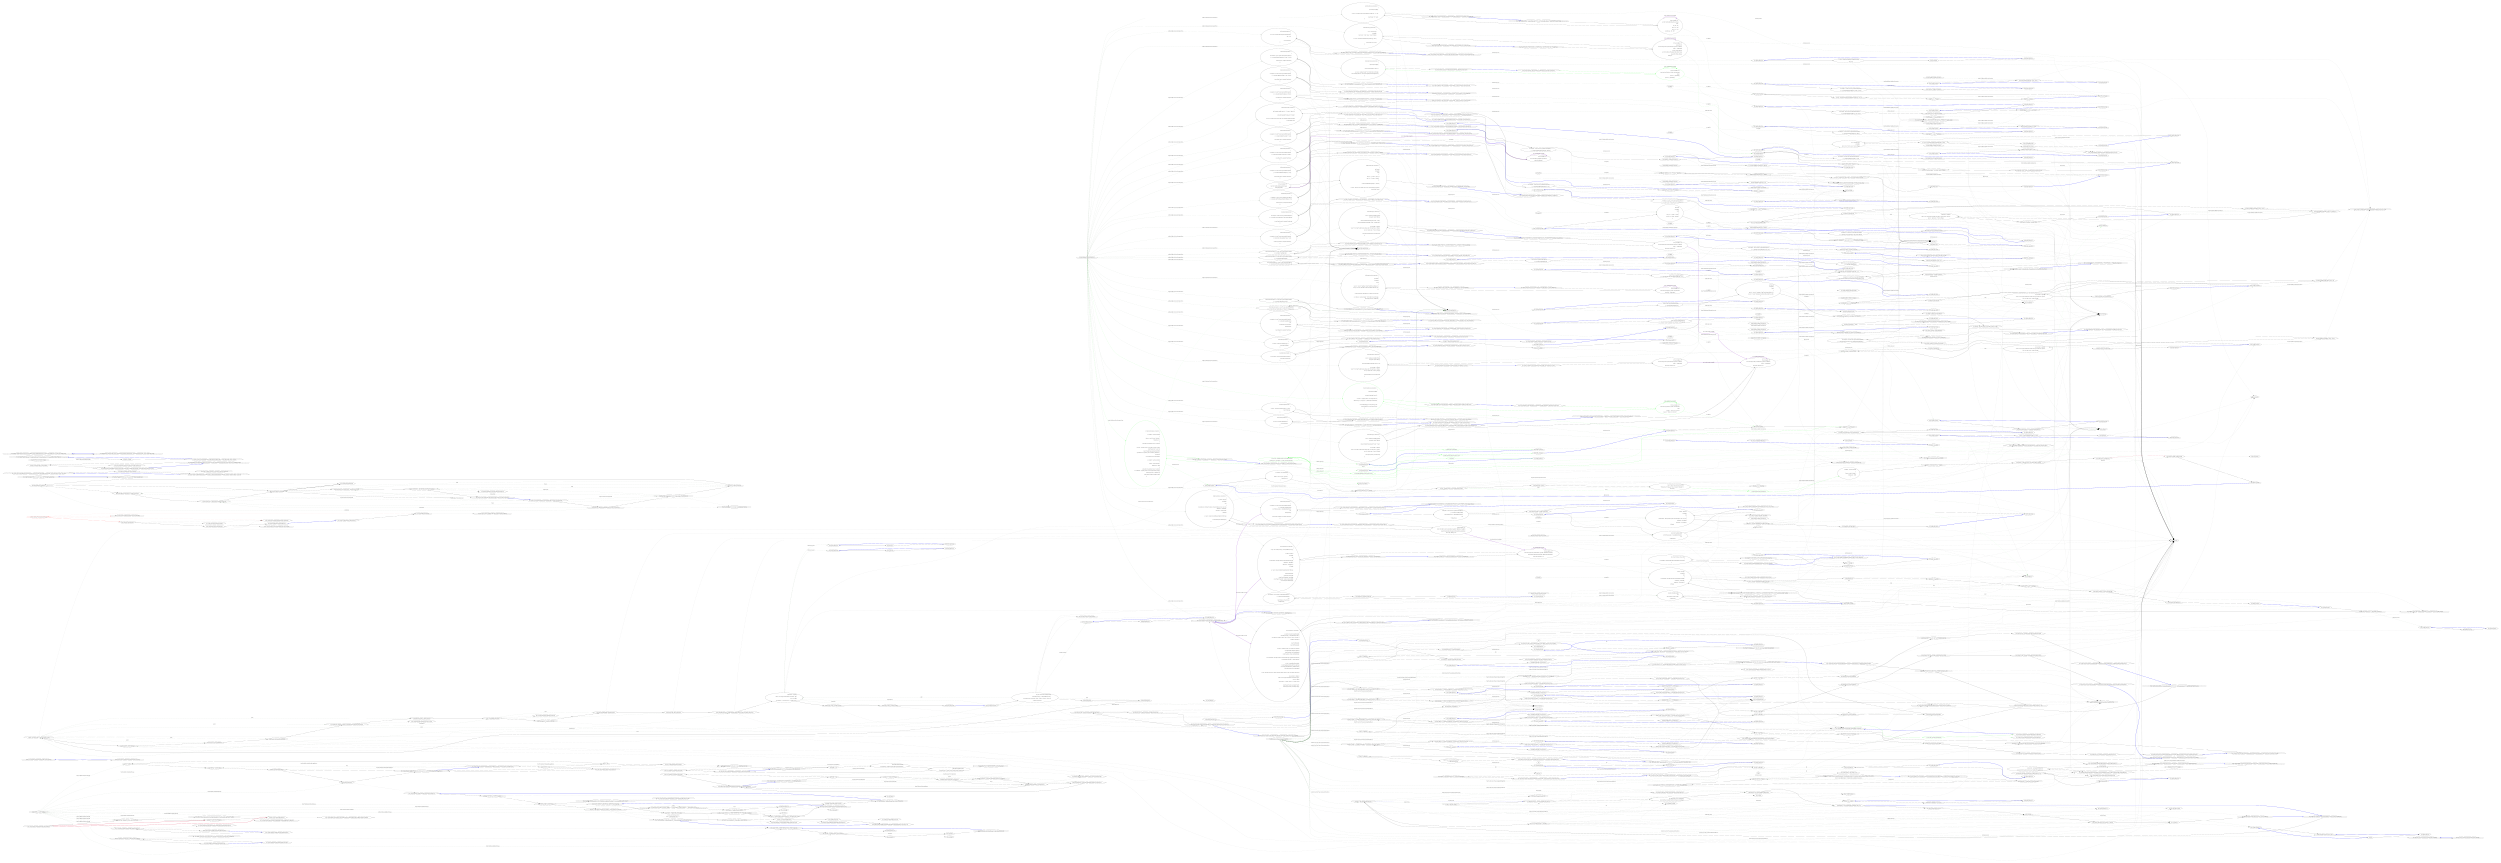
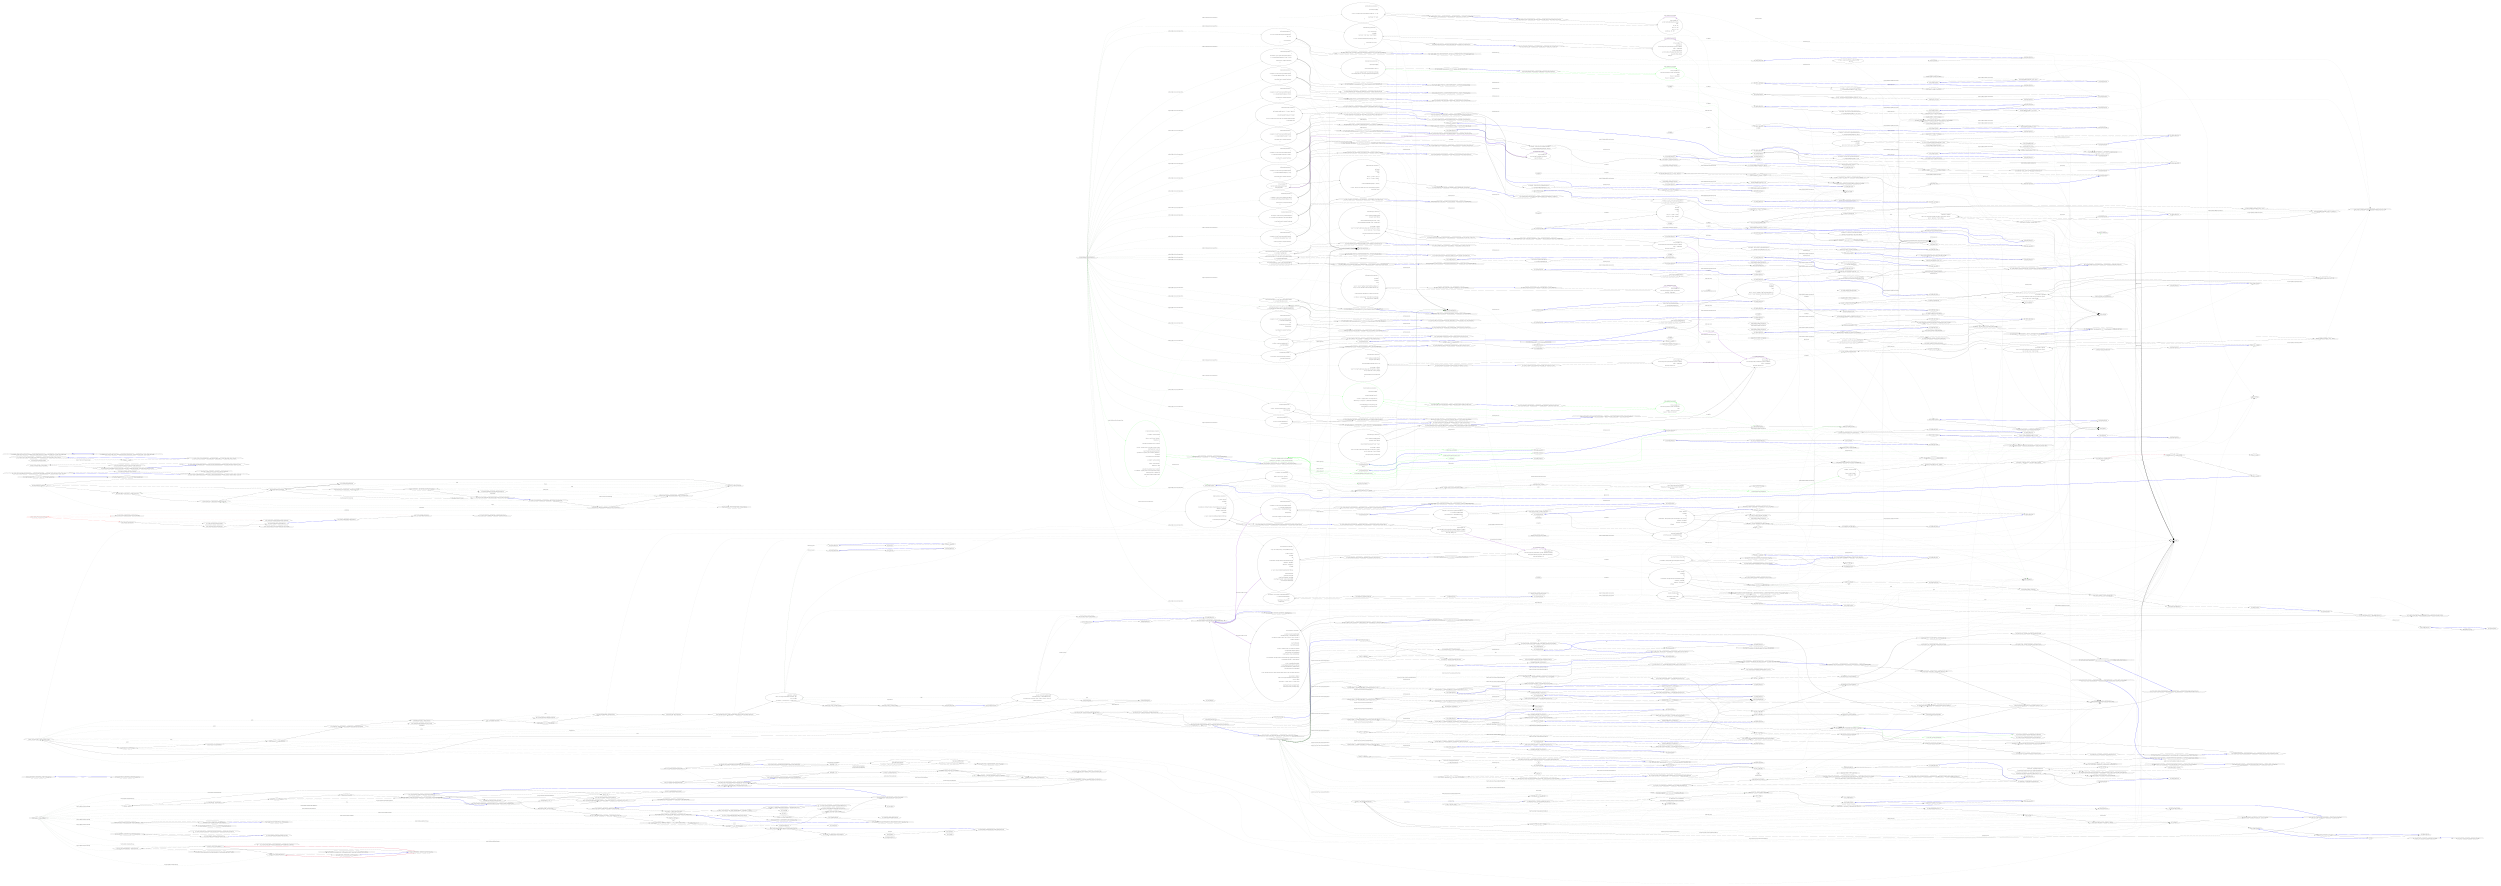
none -> (347, 855)
